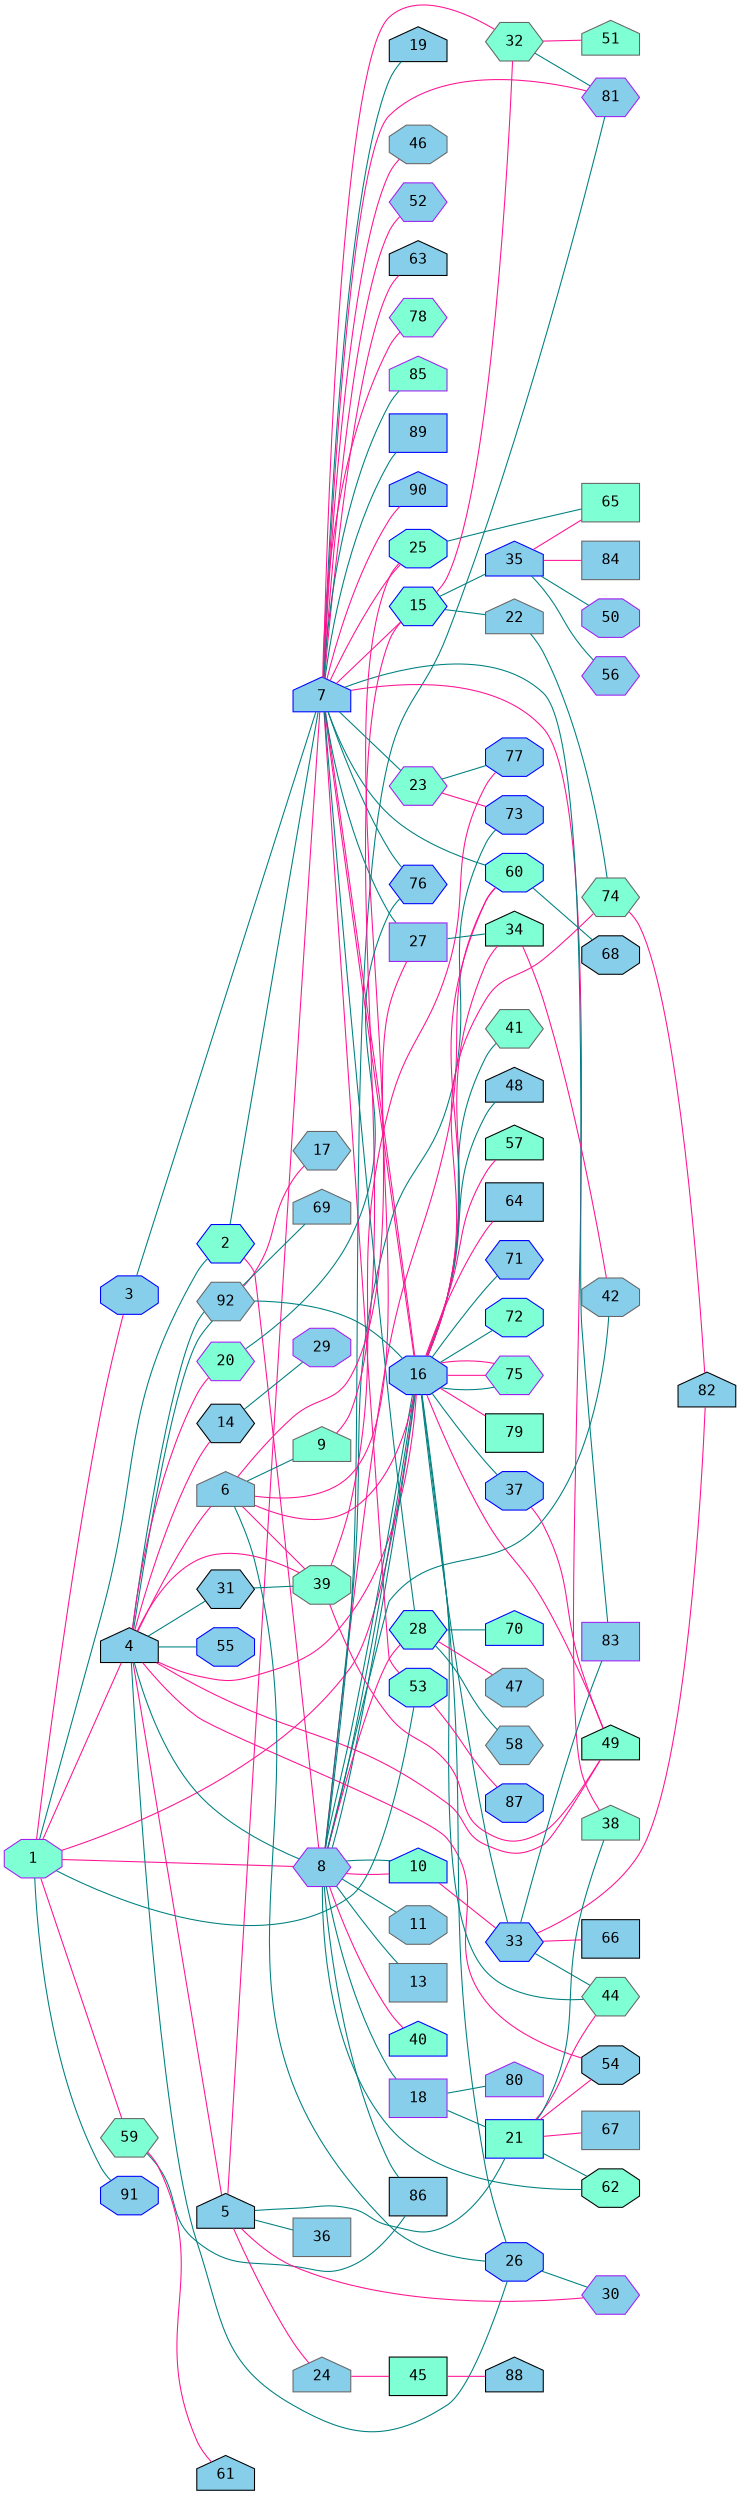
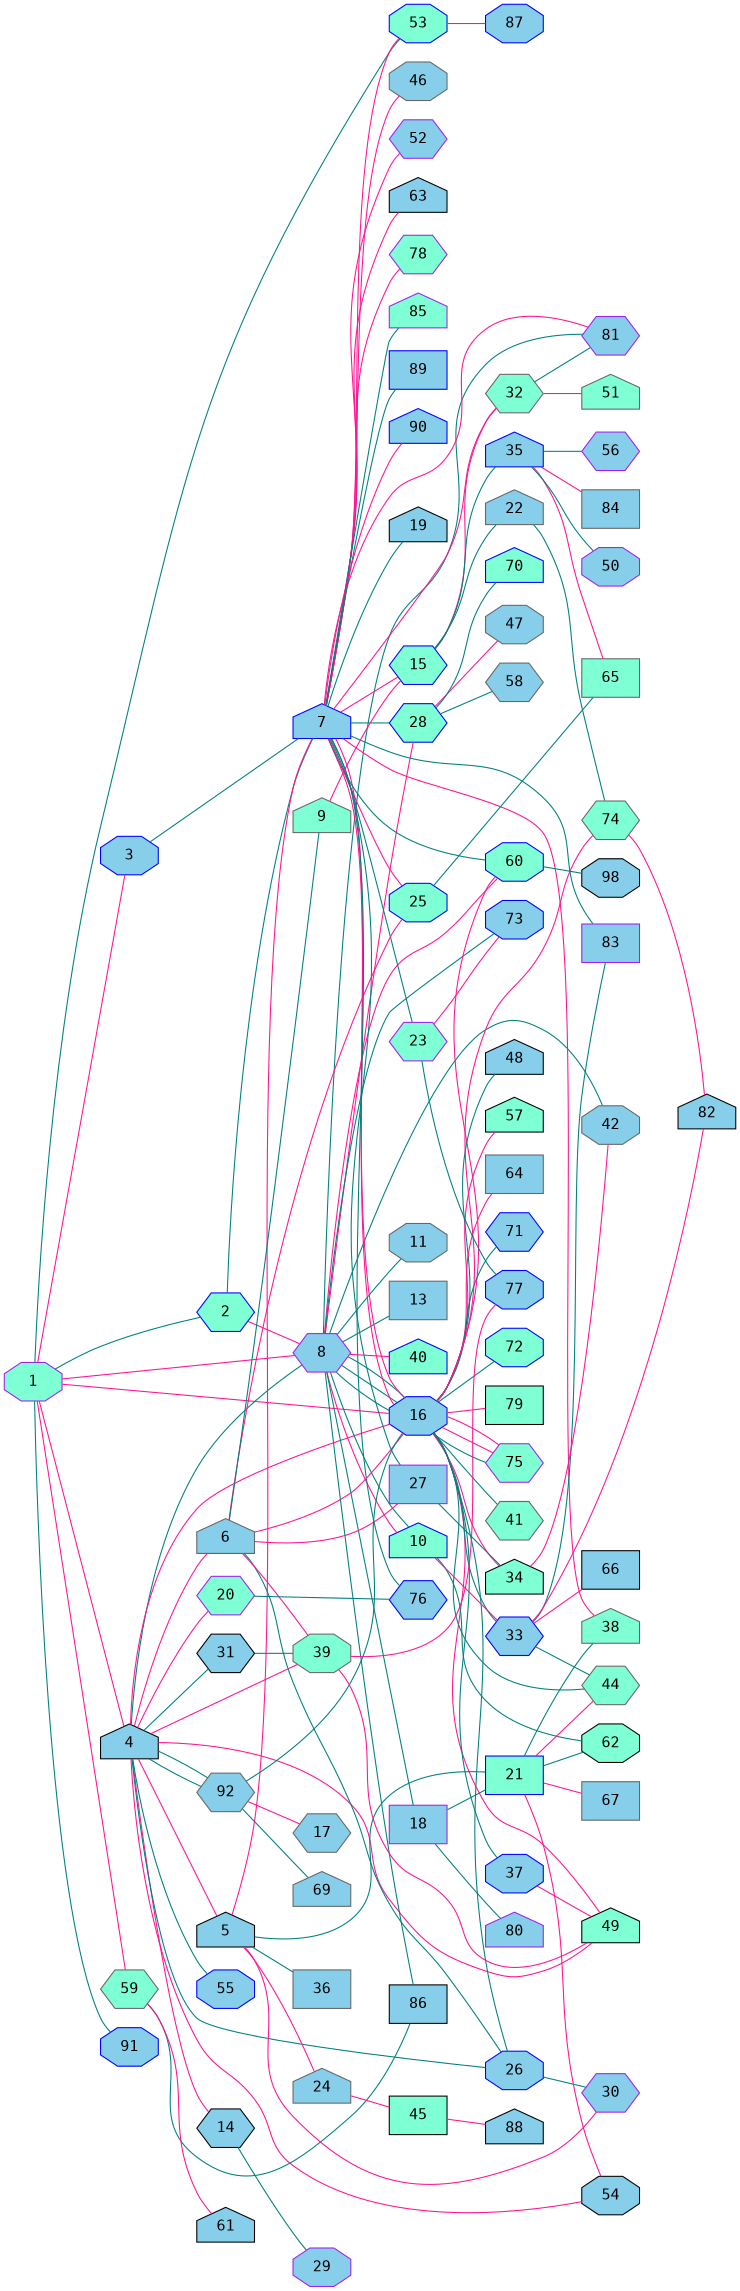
(611, 955) -> (611, 878)
(514, 1202) -> (514, 1174)
(376, 2108) -> (471, 1681)
